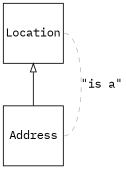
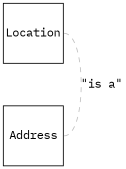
(33, 89) -> none
